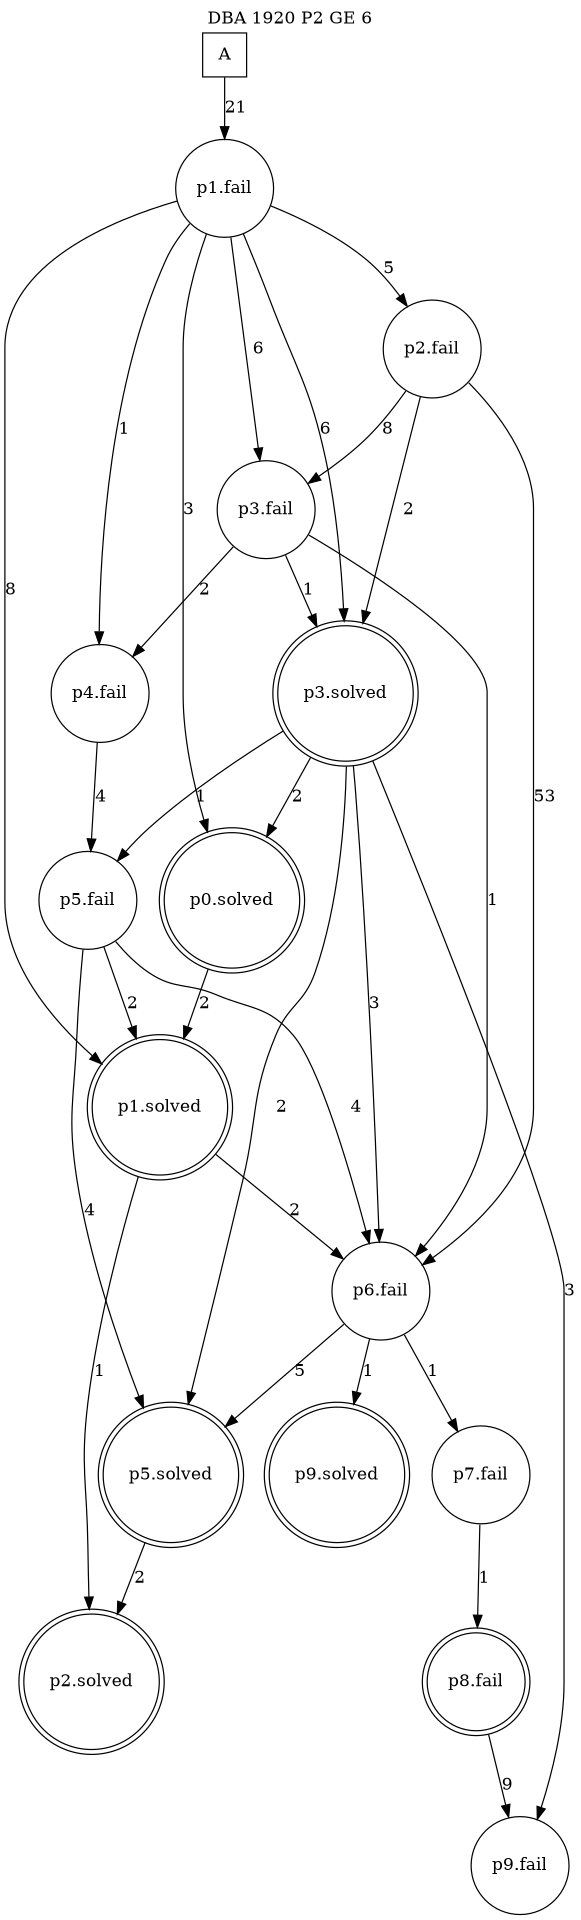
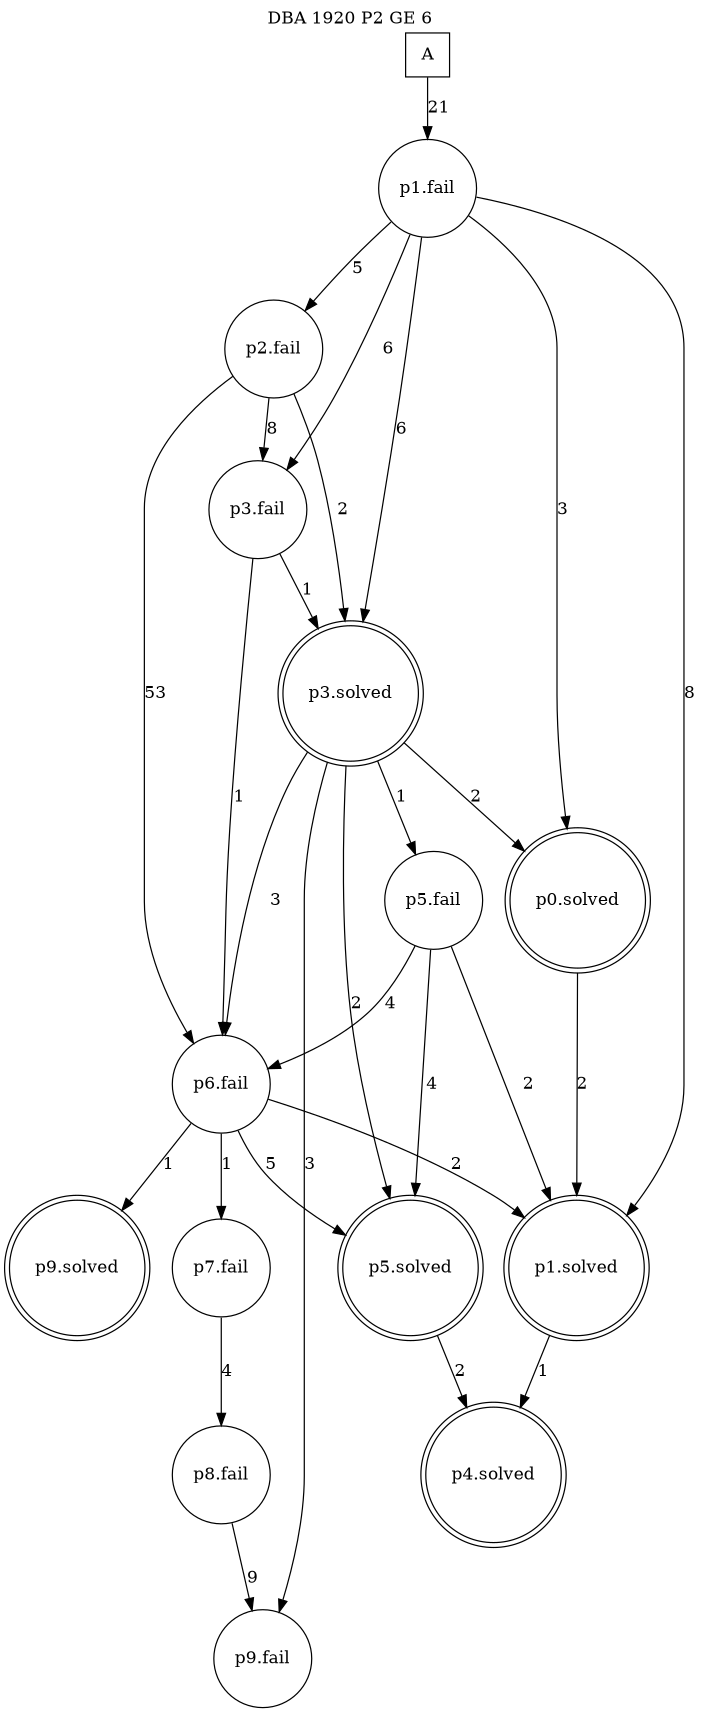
(100, 693) -> none
(275, 1203) -> (395, 1146)
(485, 1578) -> (227, 1371)
(92, 1682) -> (494, 1475)
(476, 1682) -> (221, 1475)
